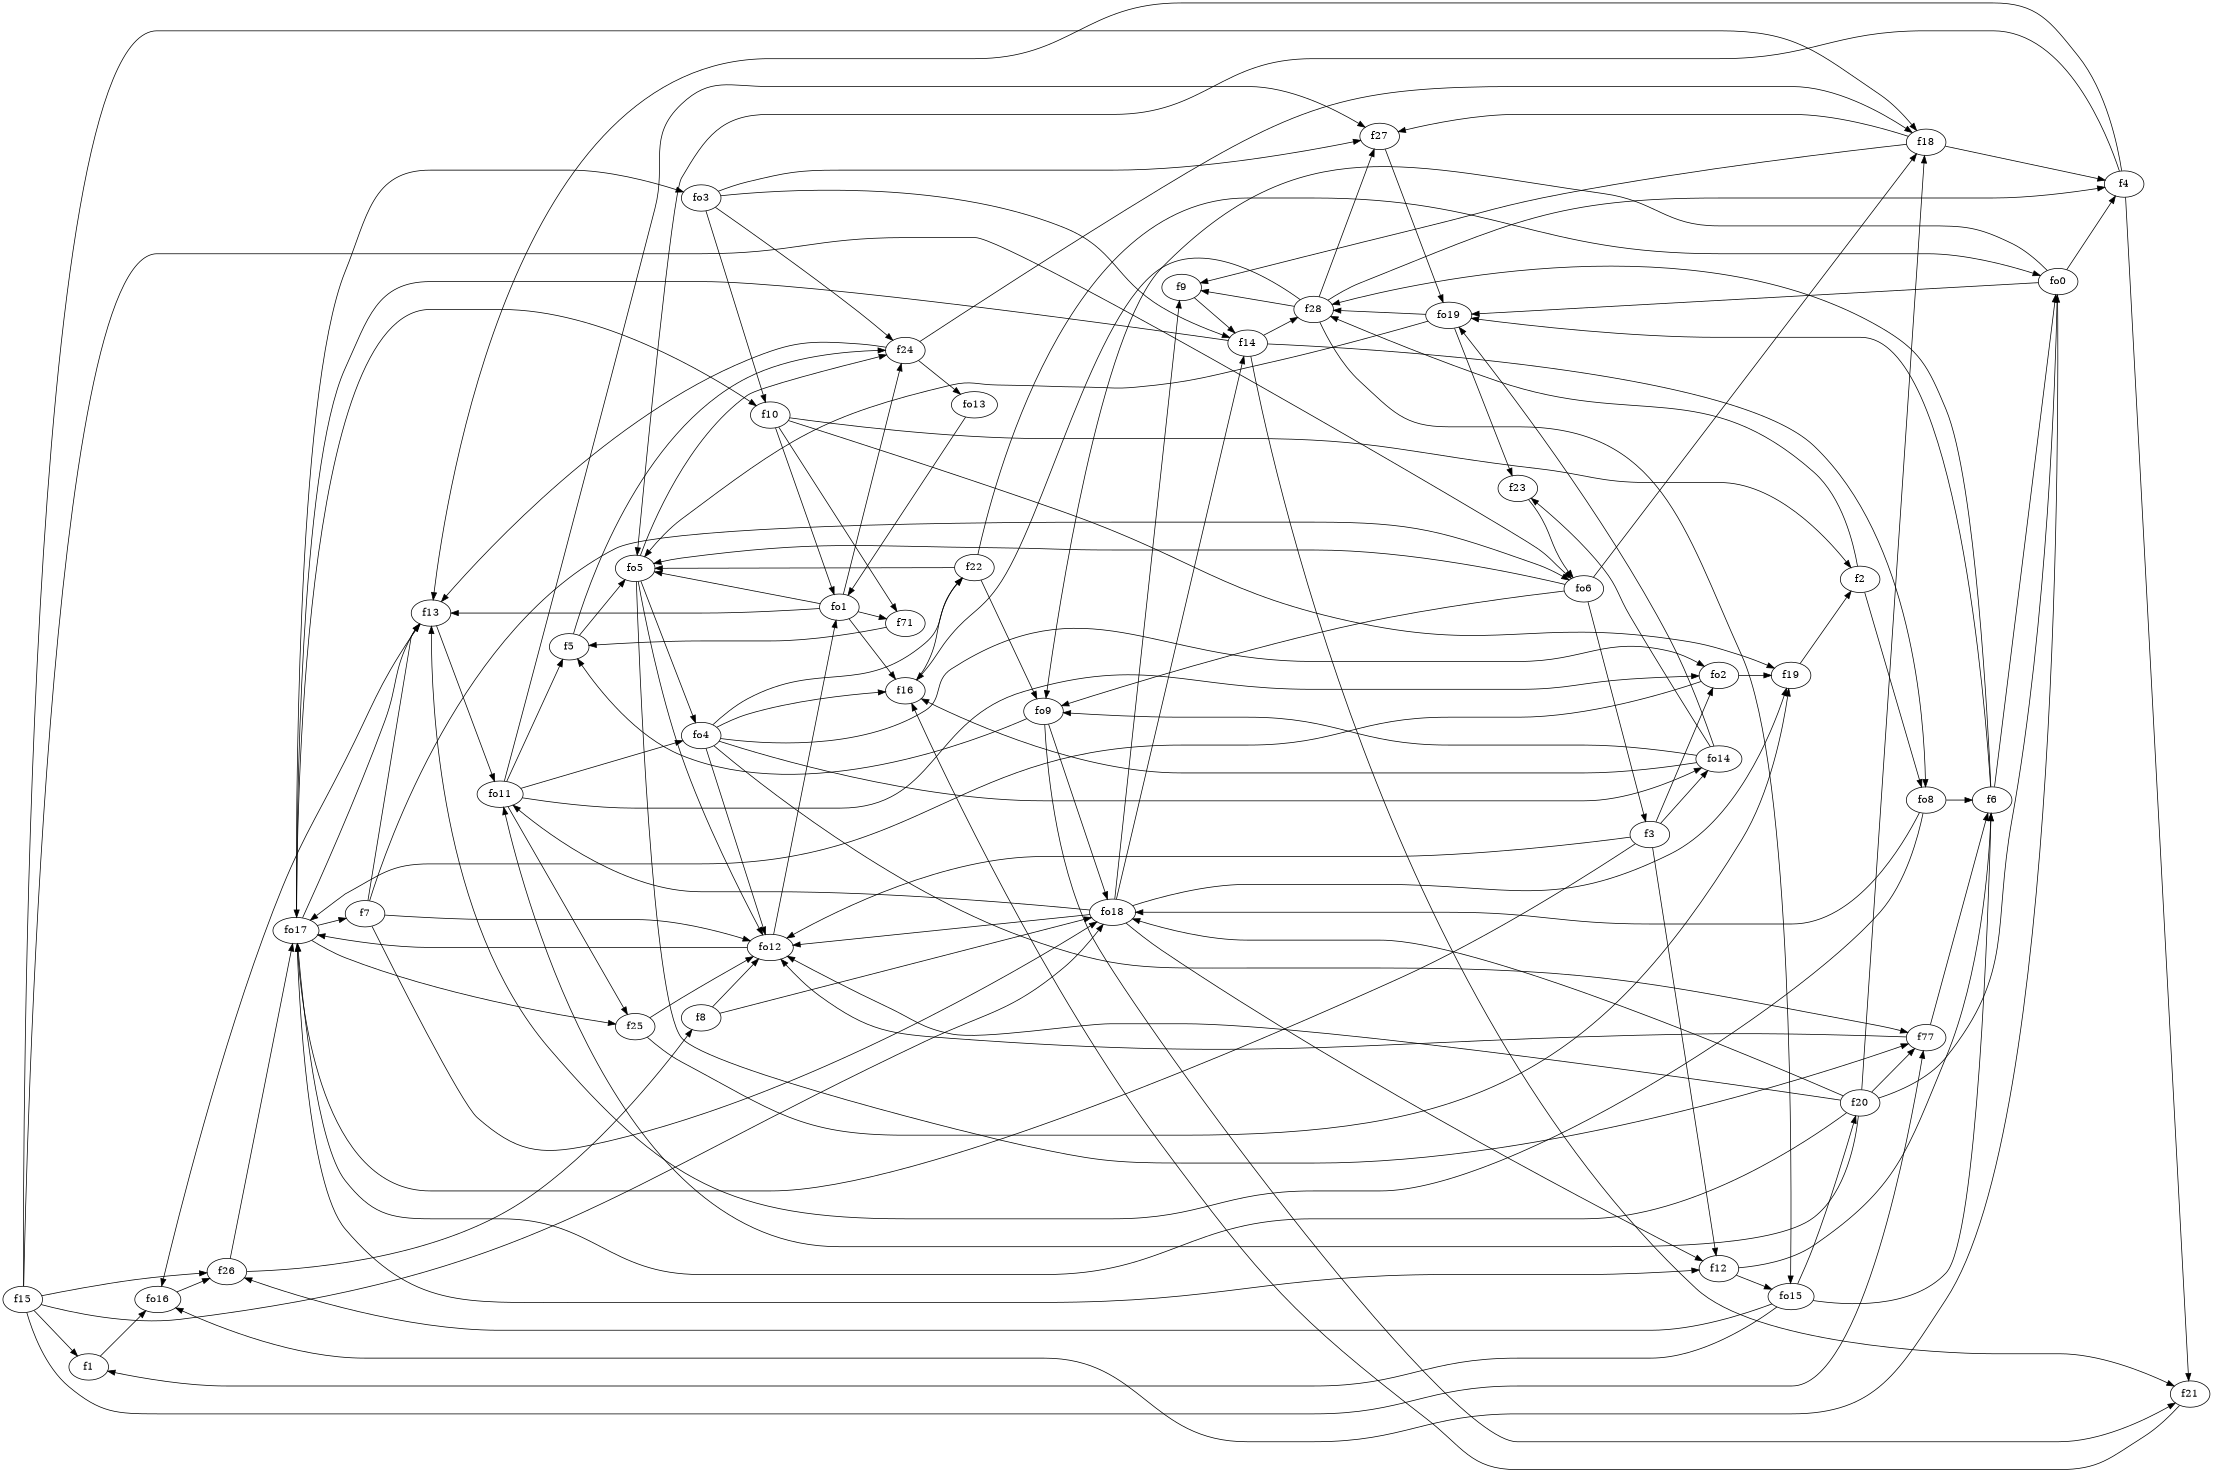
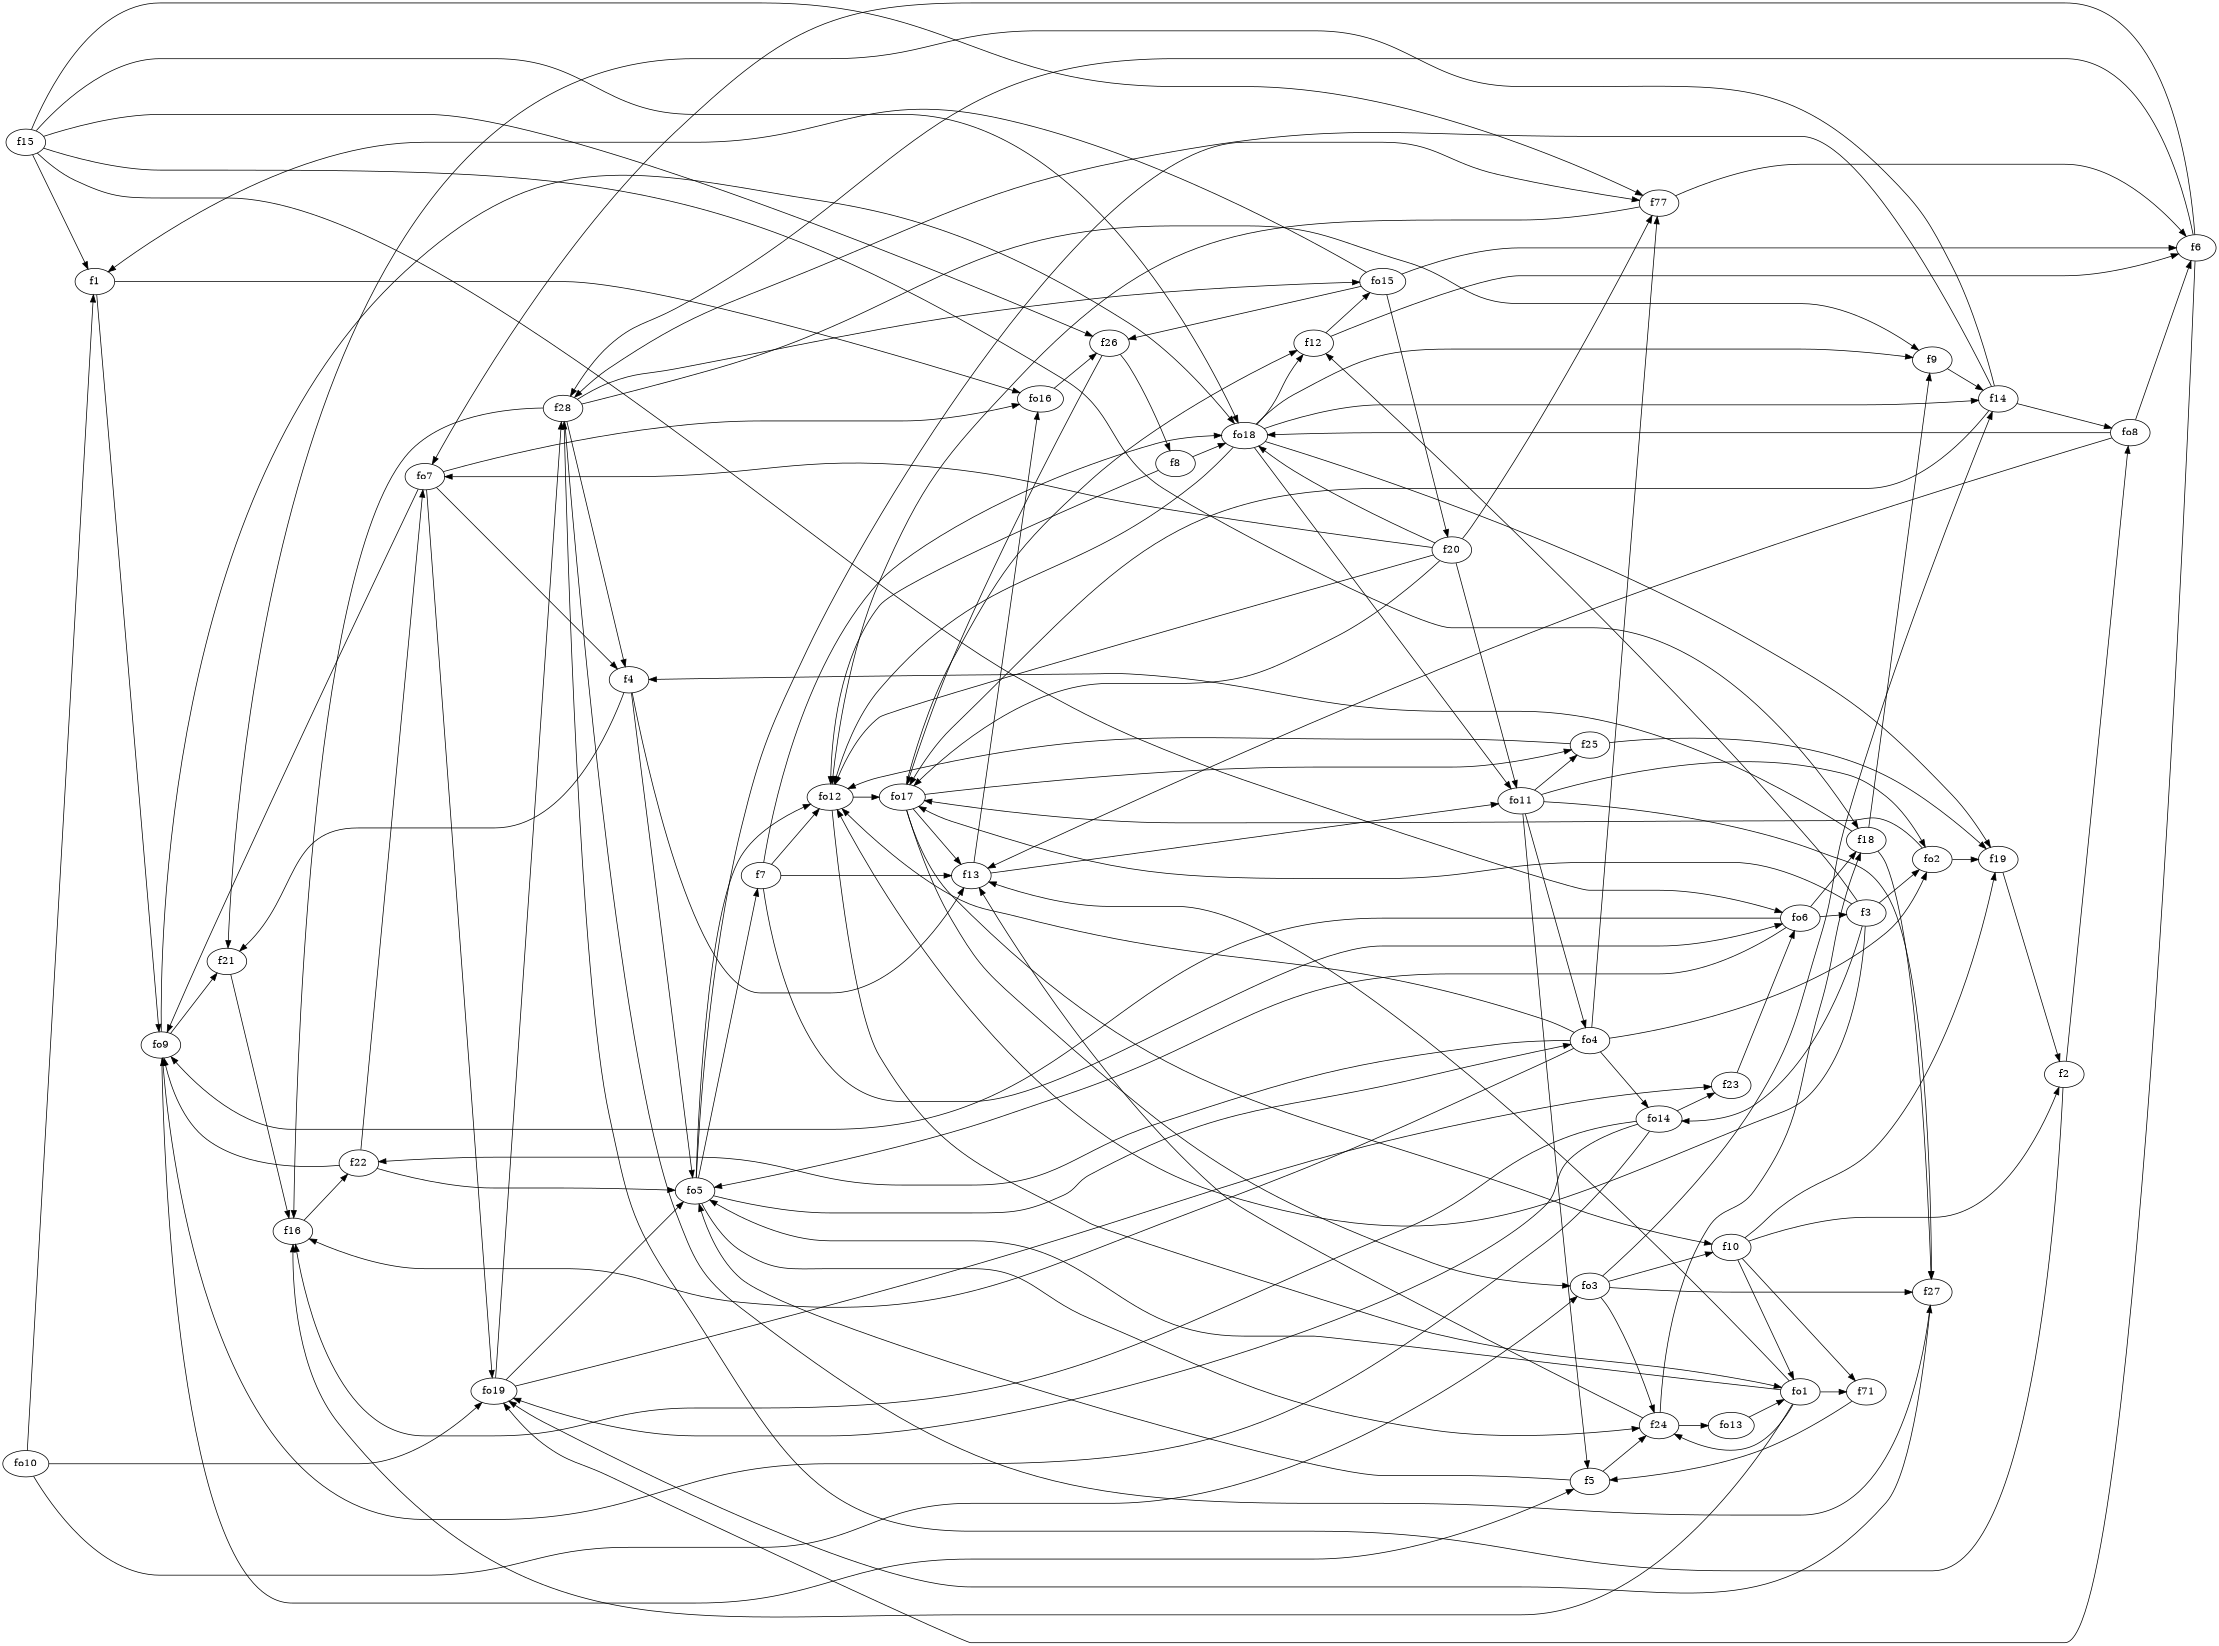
(2058, 282) -> (425, 477)
(1893, 626) -> none
none -> (128, 659)
(328, 923) -> (727, 1037)
none -> (26, 1464)
